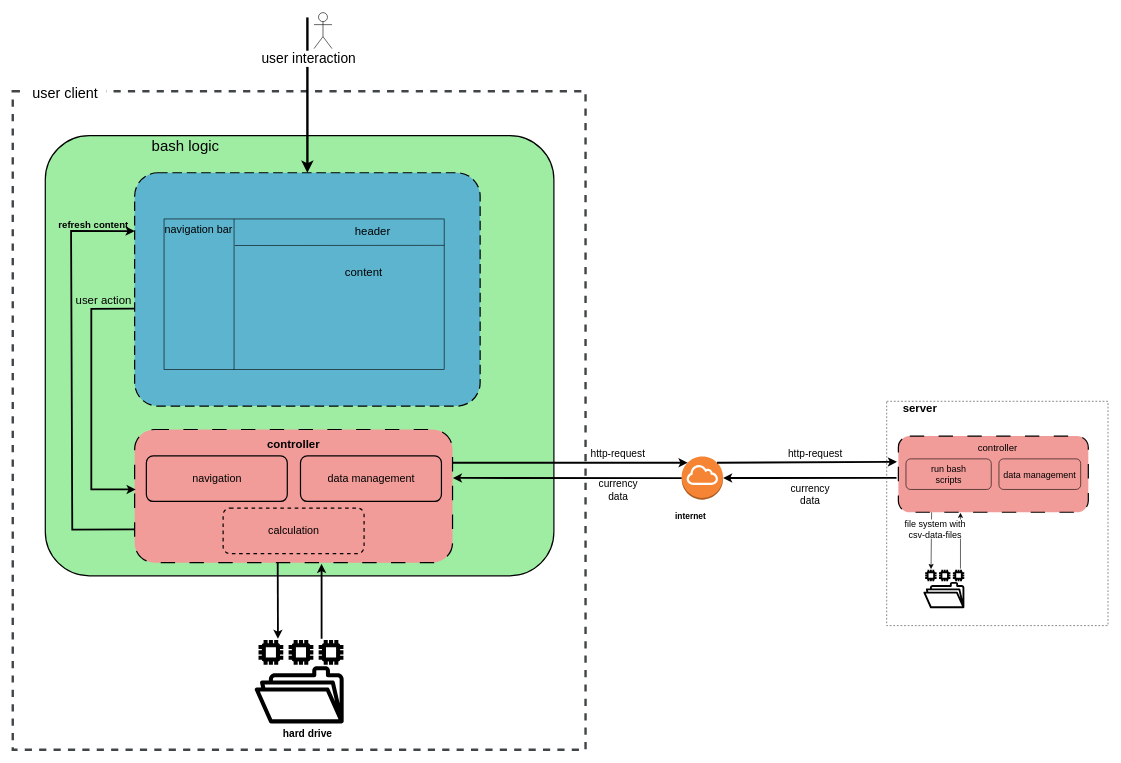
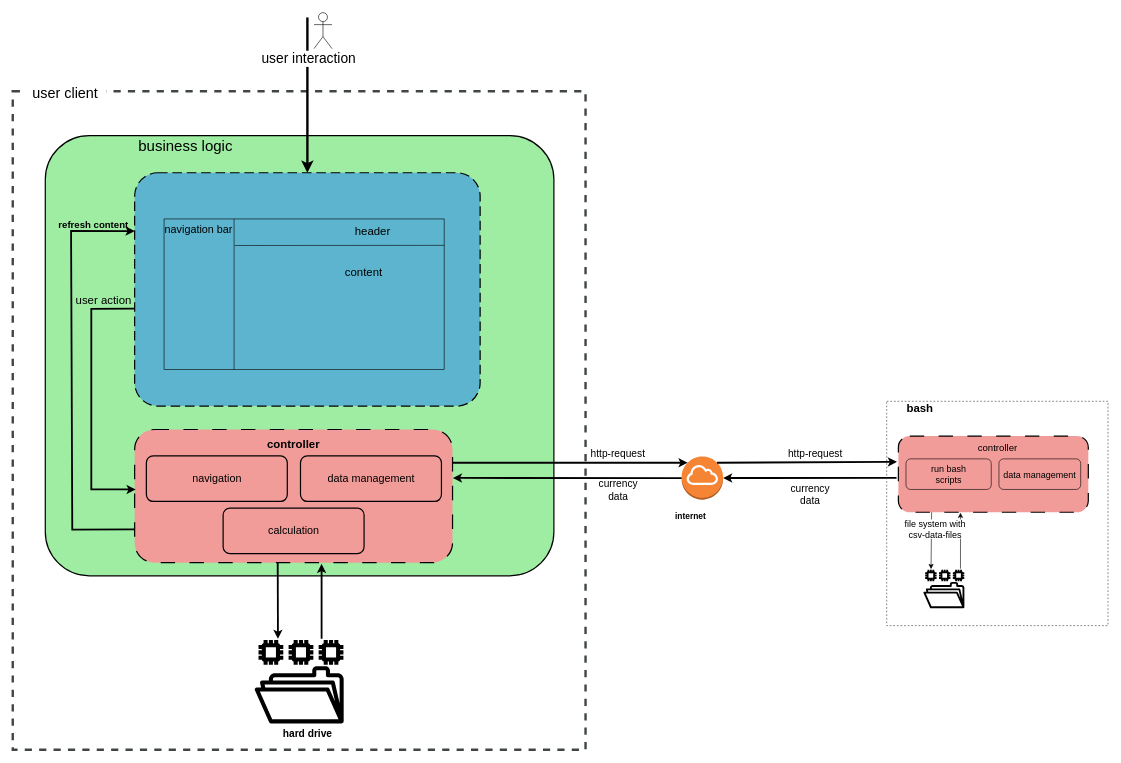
(186, 146) -> (186, 146)
(920, 409) -> (920, 409)
(294, 531) -> (294, 531)
